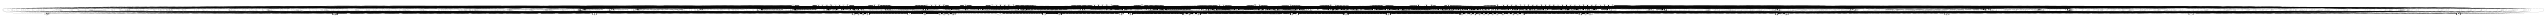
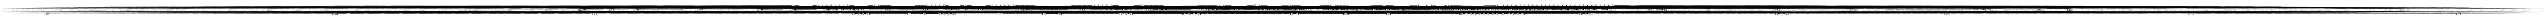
none -> (1126, 14)
